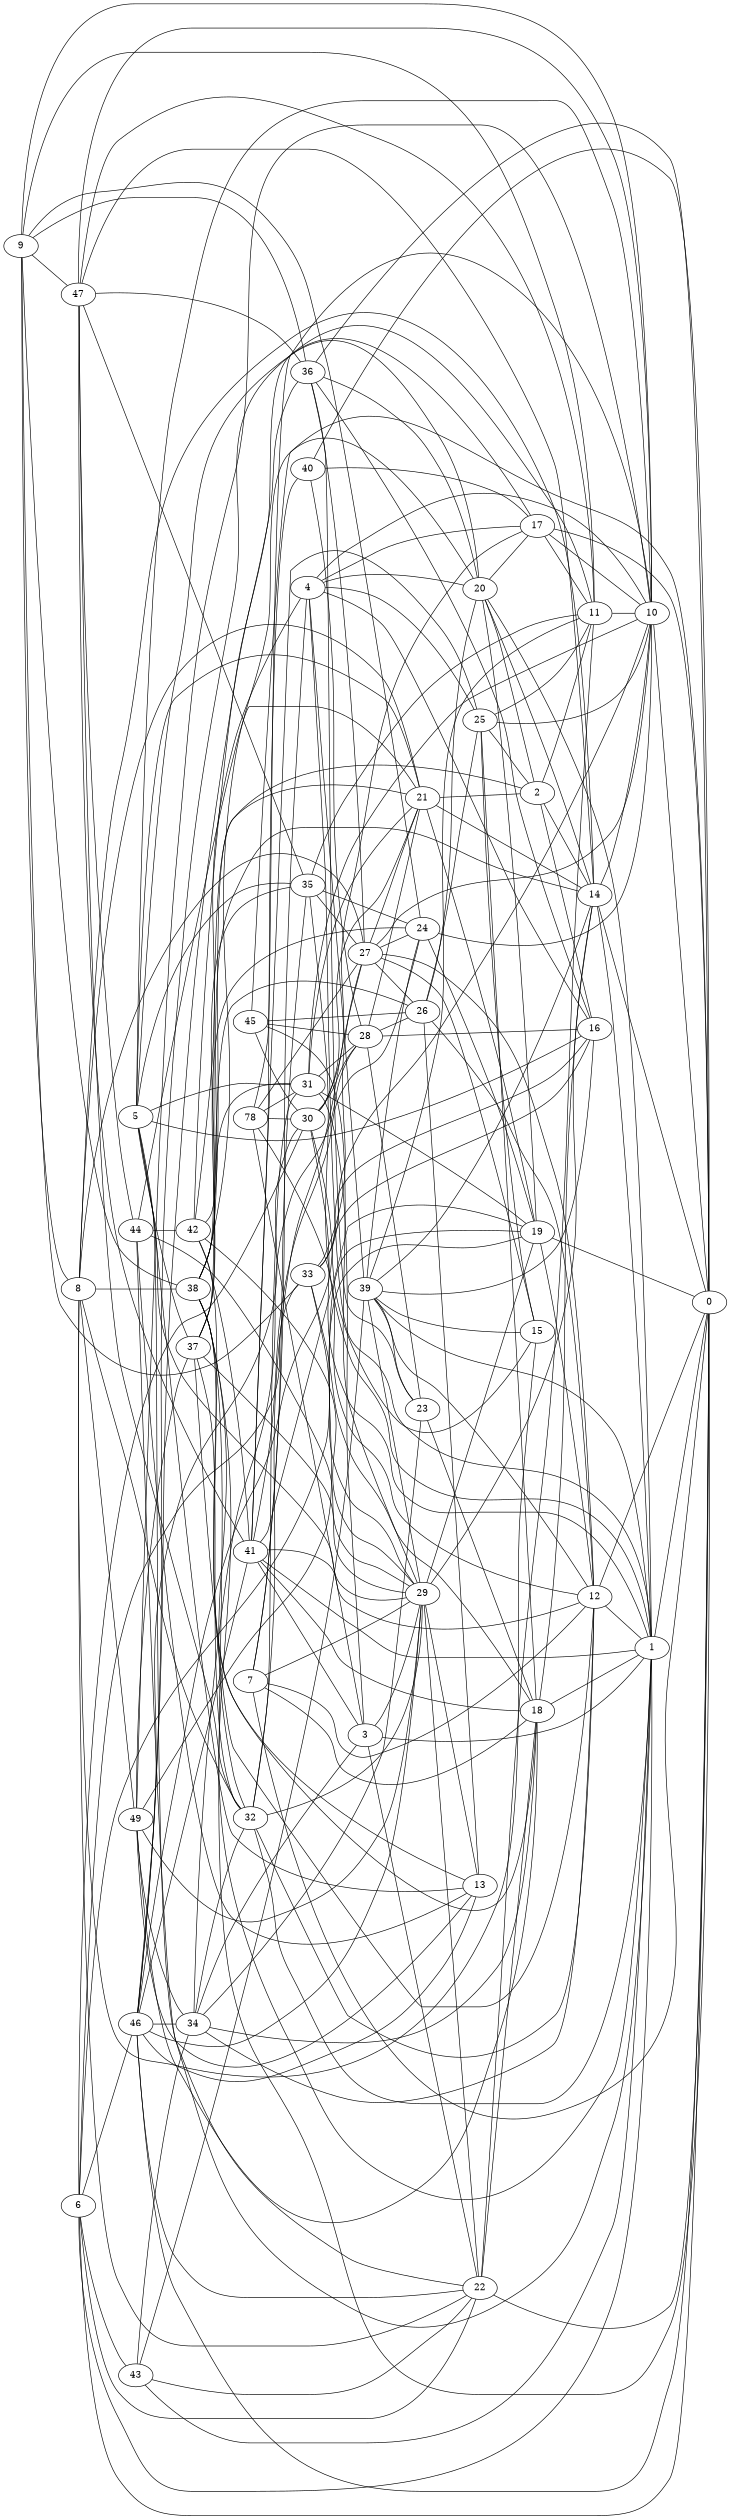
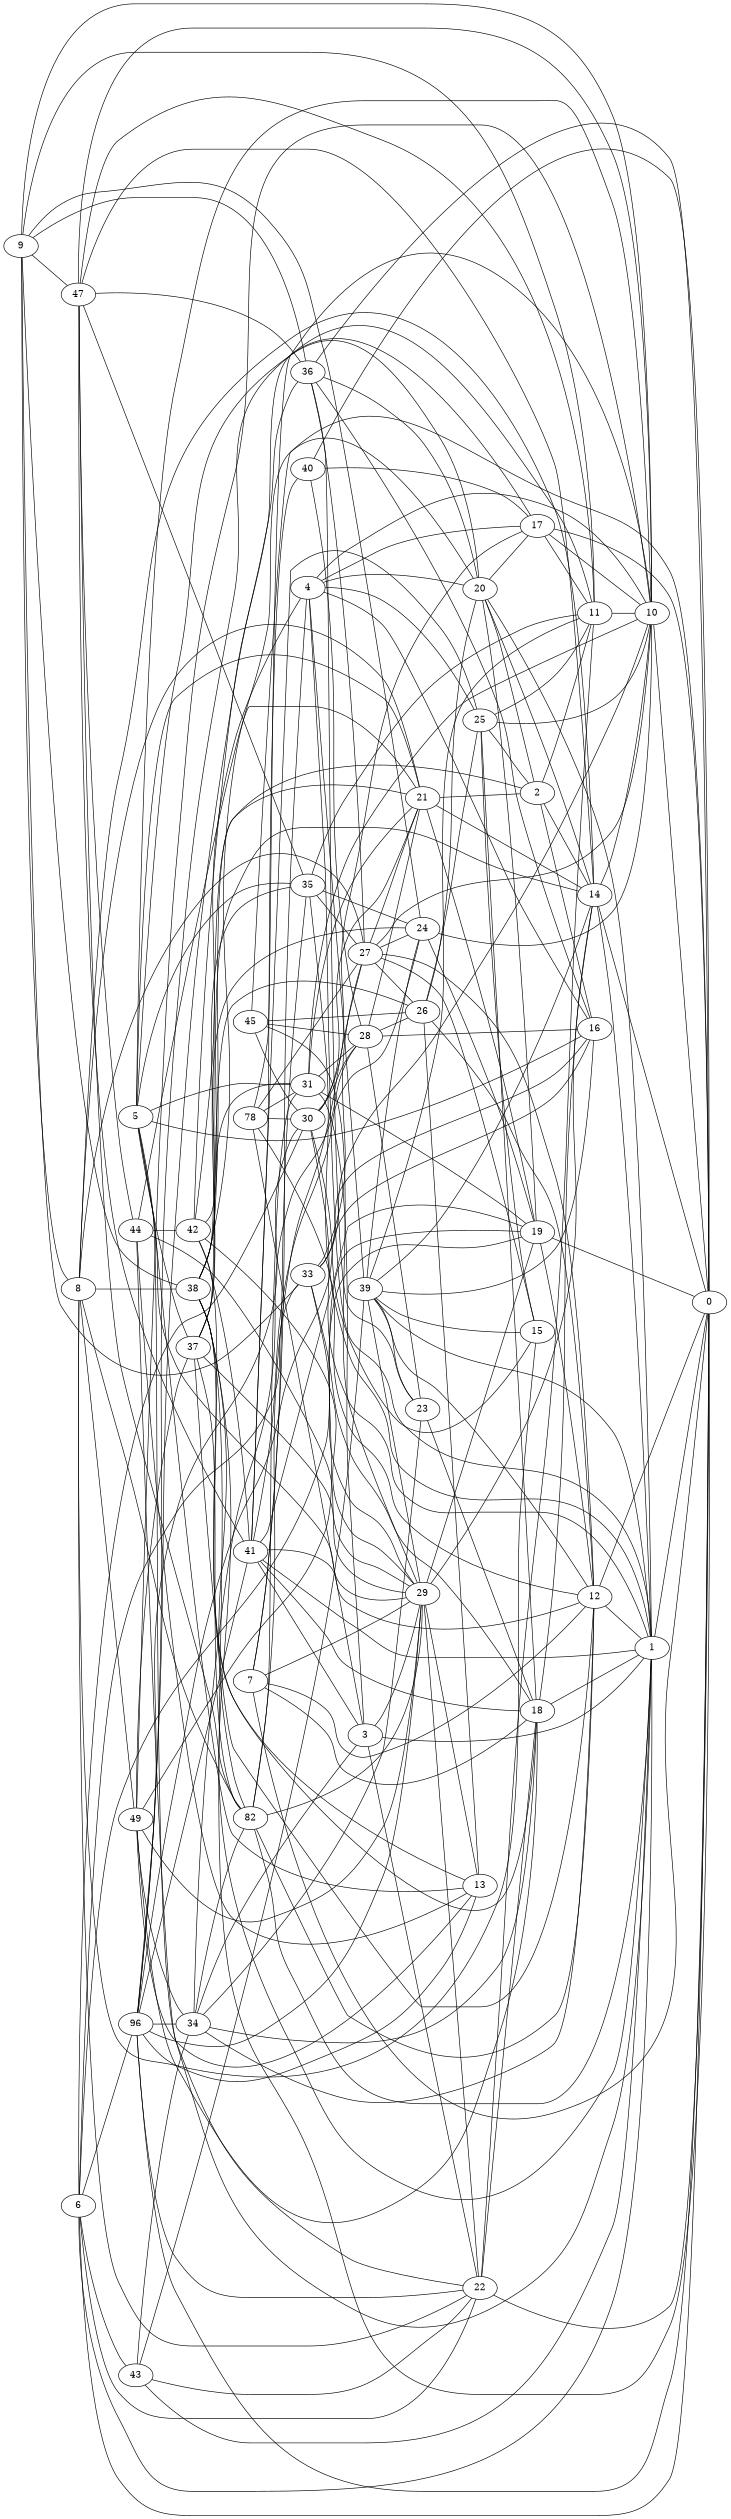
(251, 1818) -> (251, 1818)
(136, 2024) -> (136, 2024)
